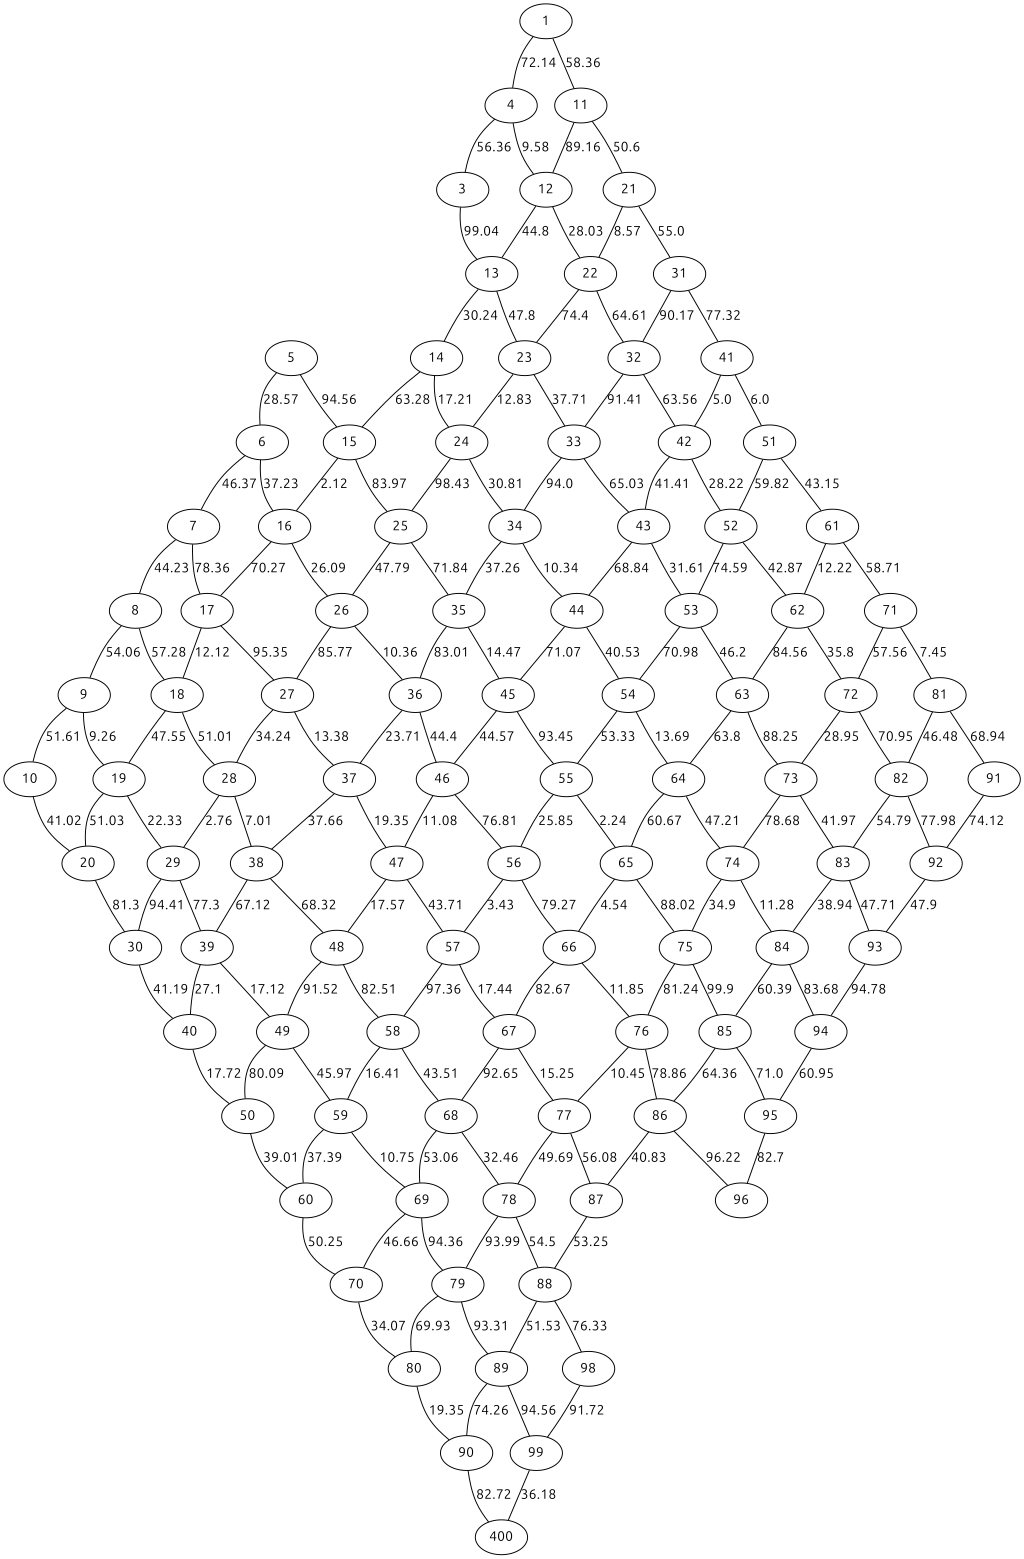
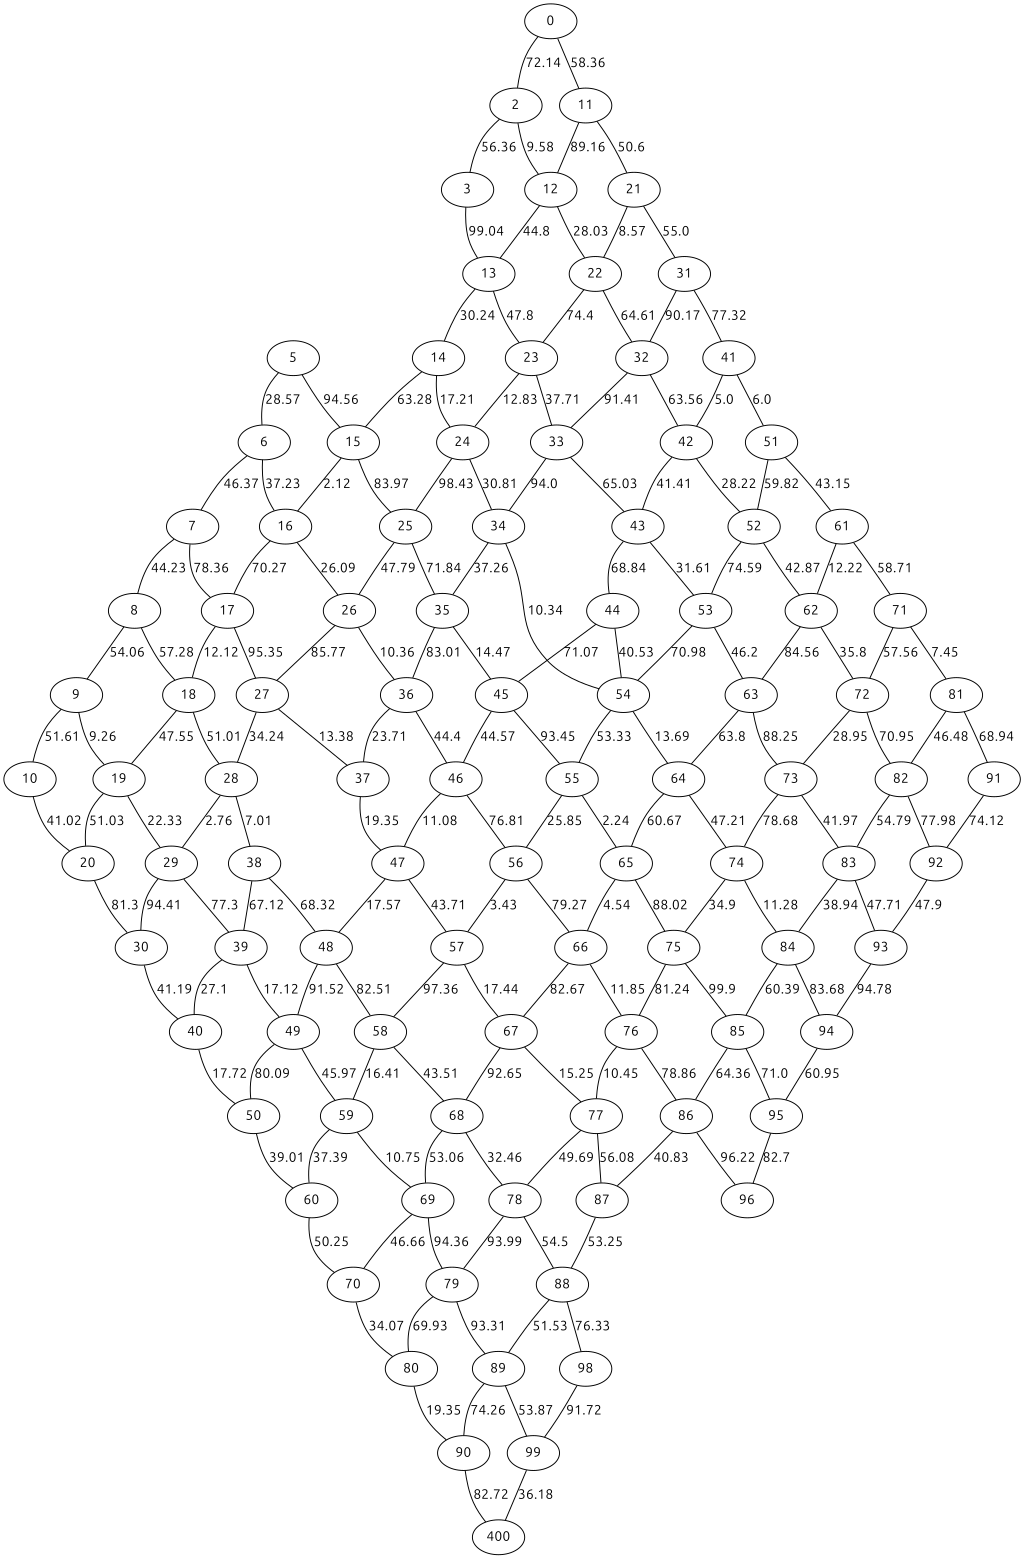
(546, 21) -> (551, 21)
(511, 106) -> (516, 106)
(540, 572) -> (530, 633)
(303, 822) -> none
(539, 1411) -> (536, 1411)
